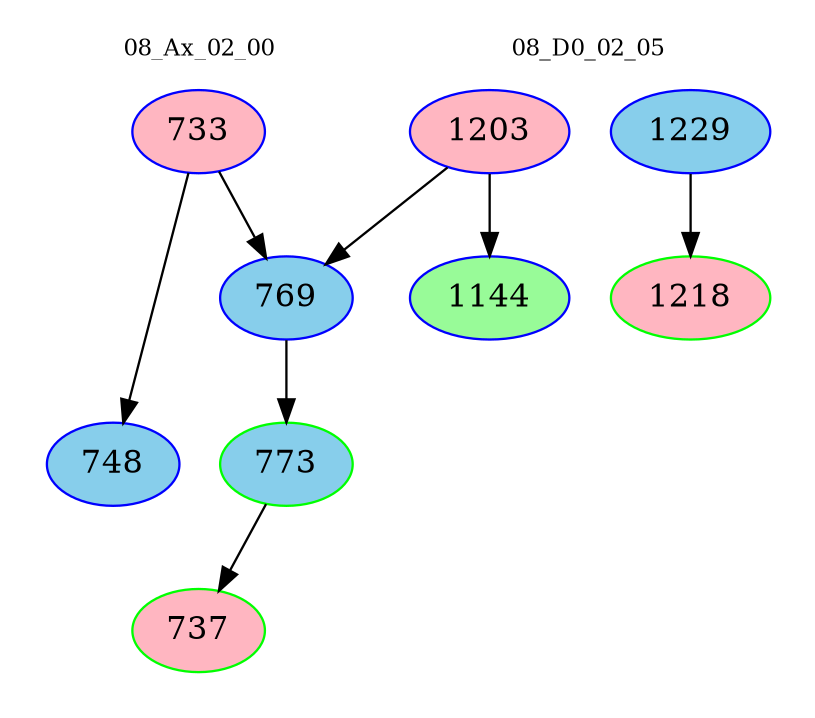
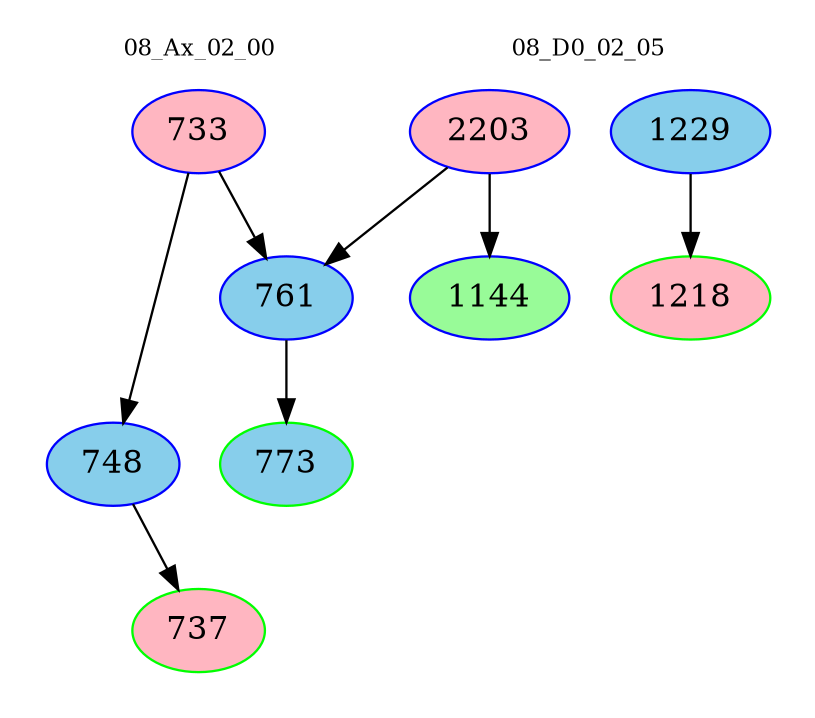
(490, 132) -> (490, 132)
(286, 298) -> (286, 298)
(248, 537) -> (150, 537)
